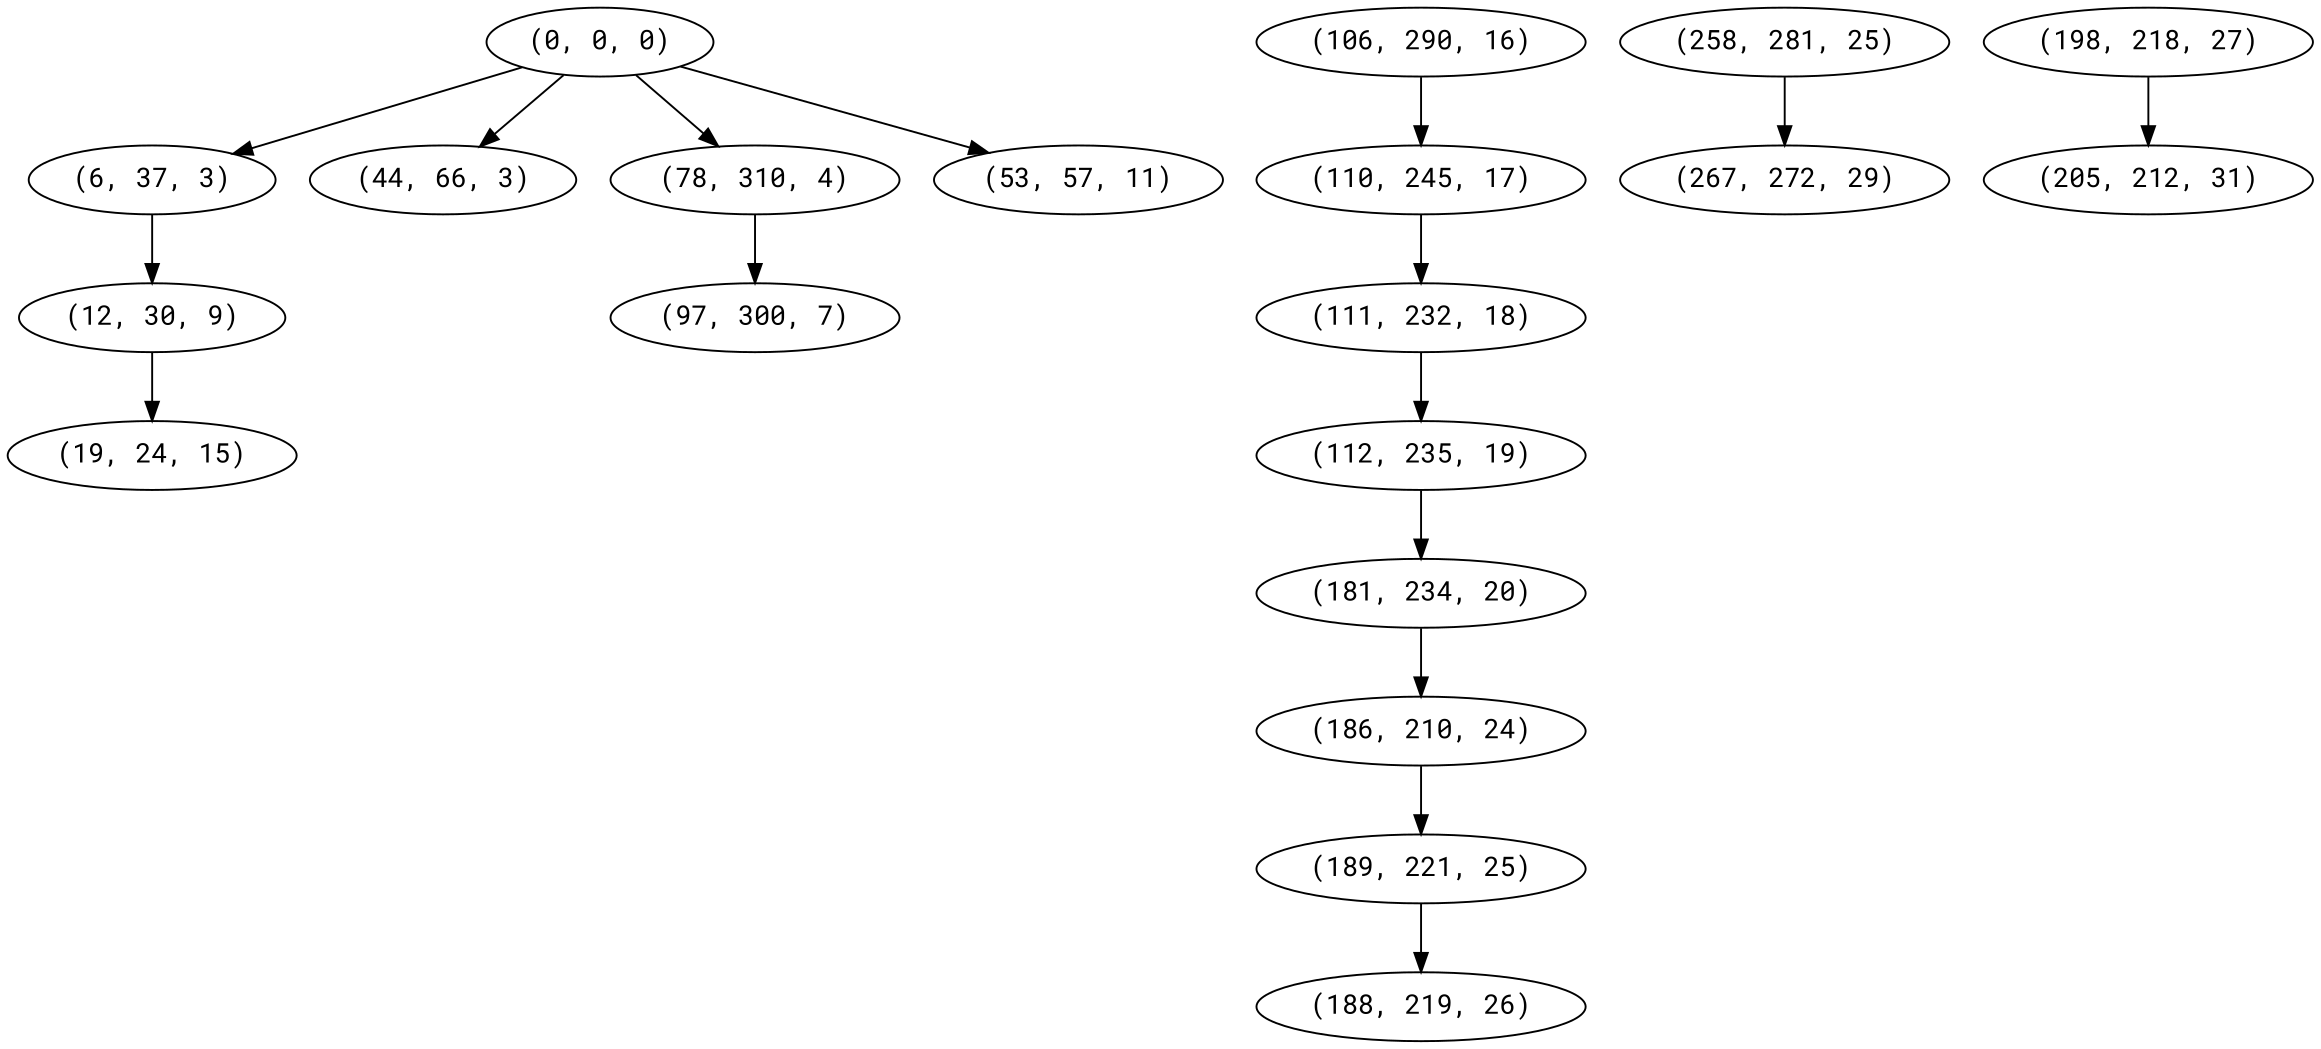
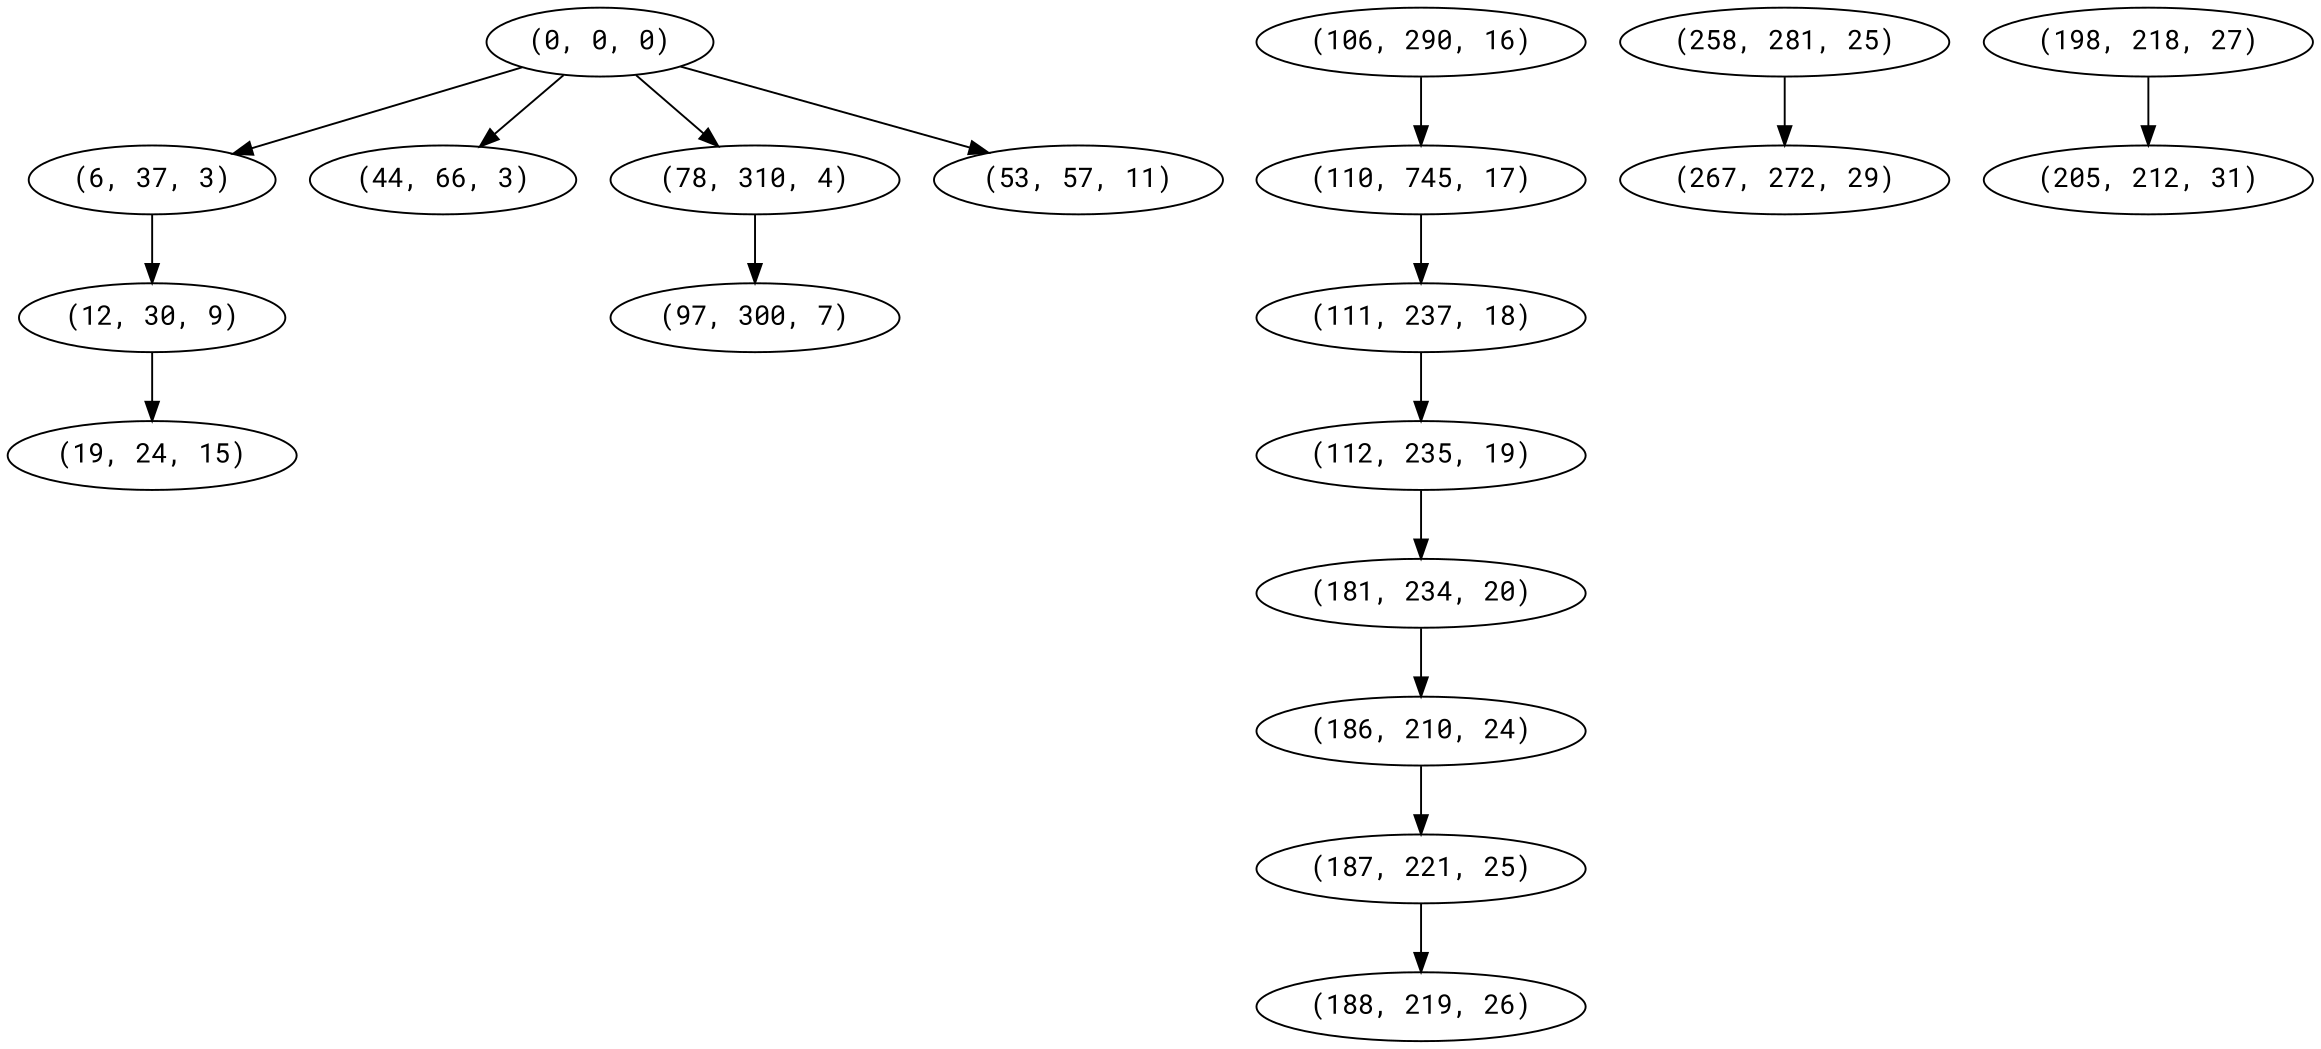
(1421, 180) -> (1421, 180)
(1421, 318) -> (1421, 318)
(1421, 869) -> (1421, 869)
